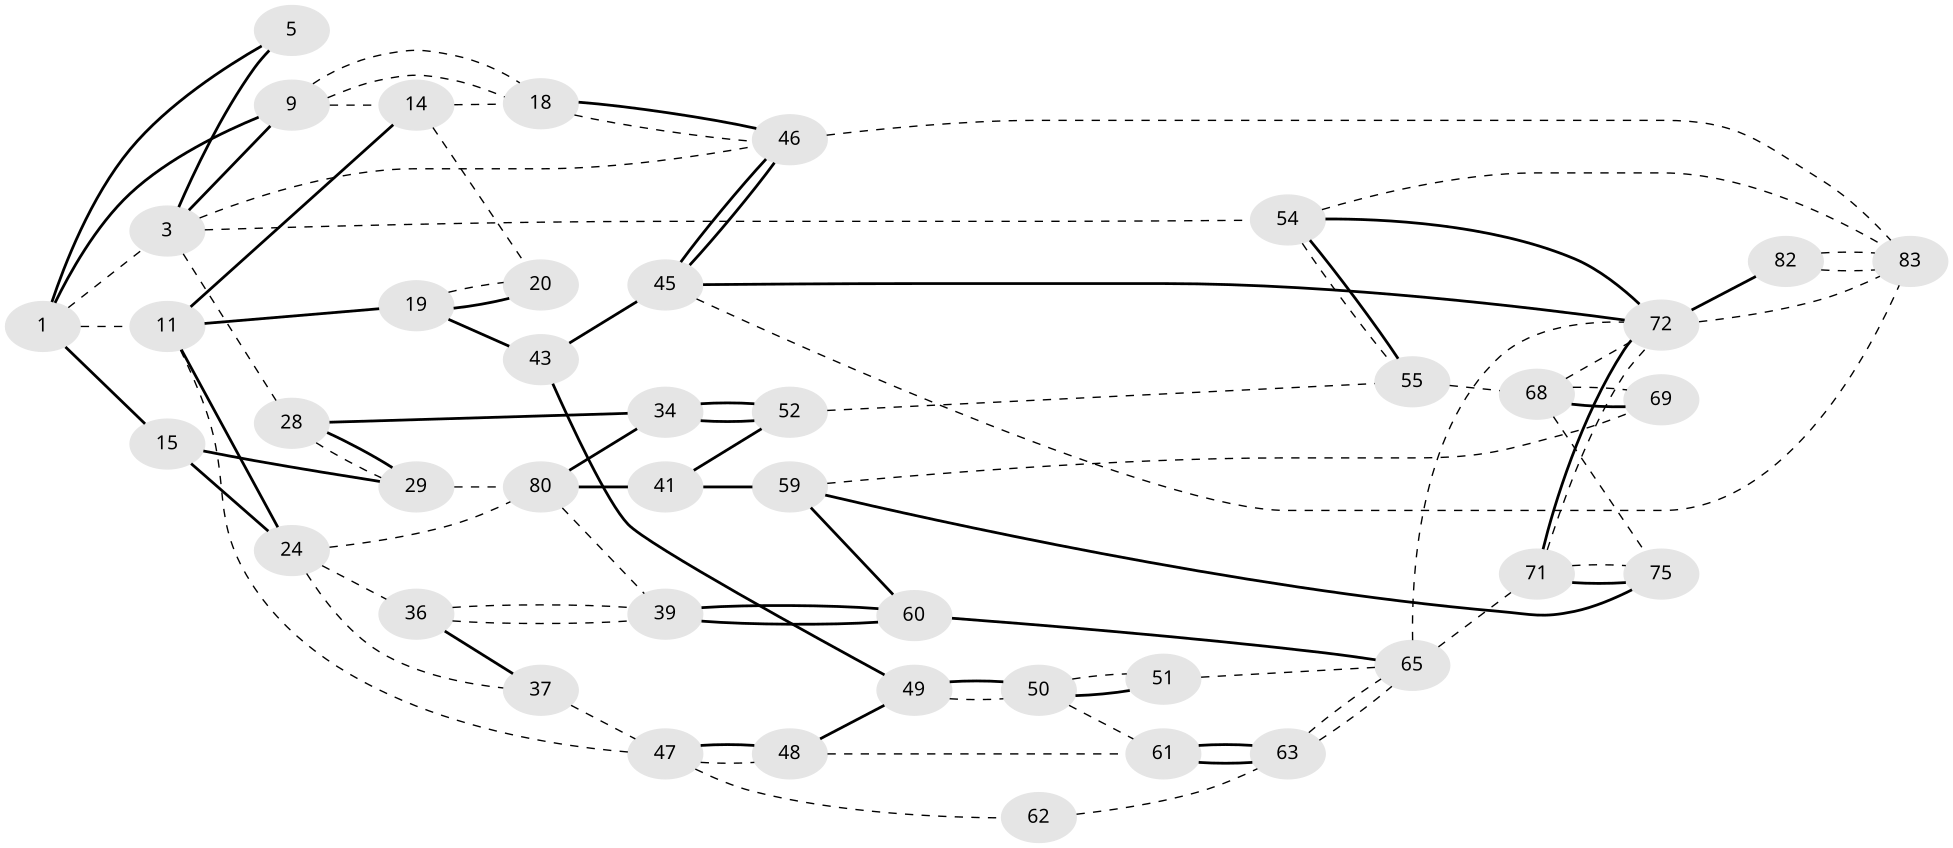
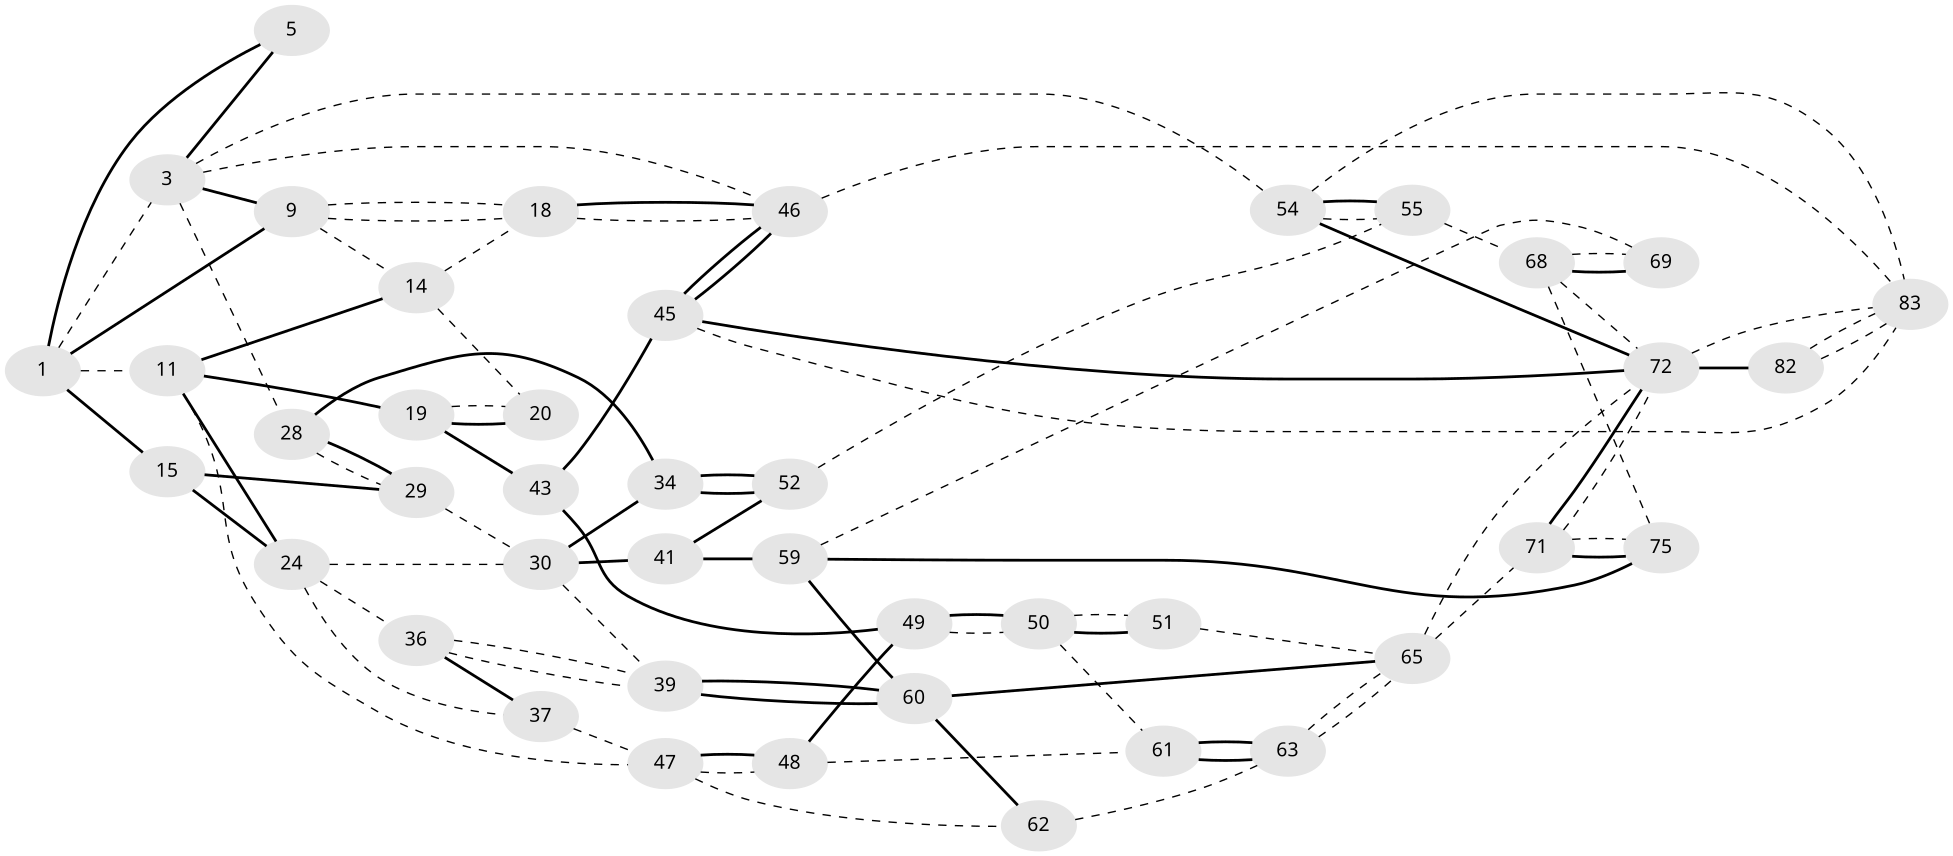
(541, 487) -> (541, 564)
none -> (981, 767)
